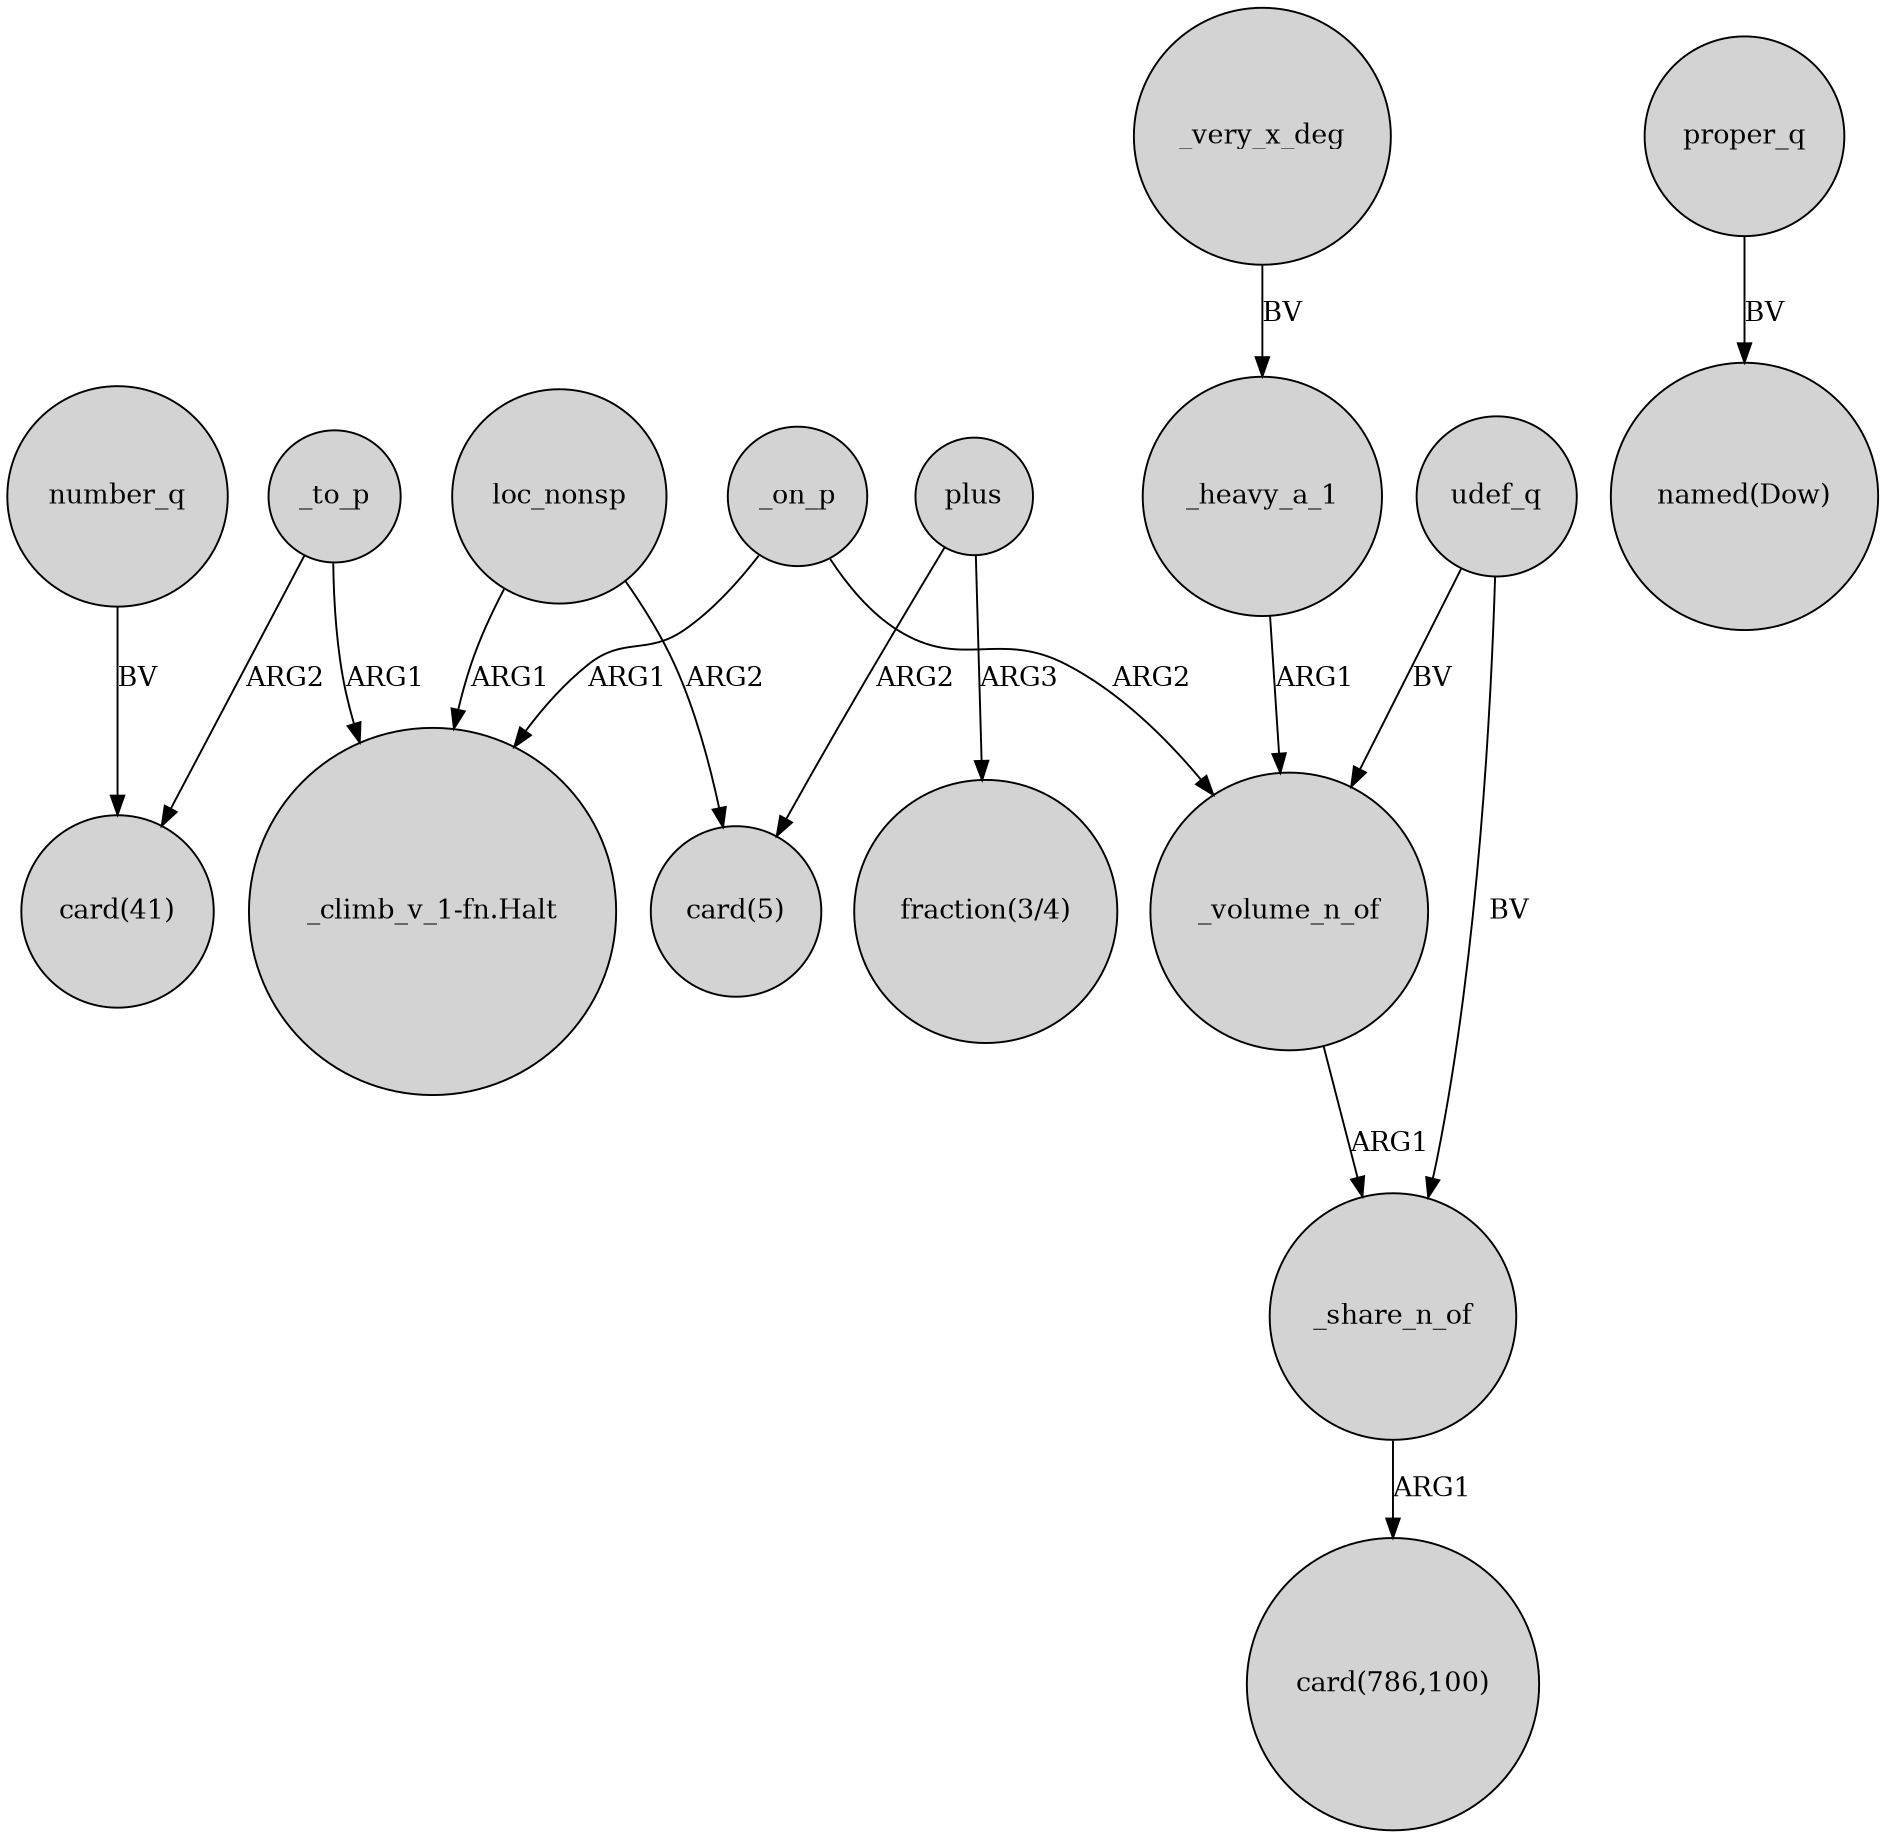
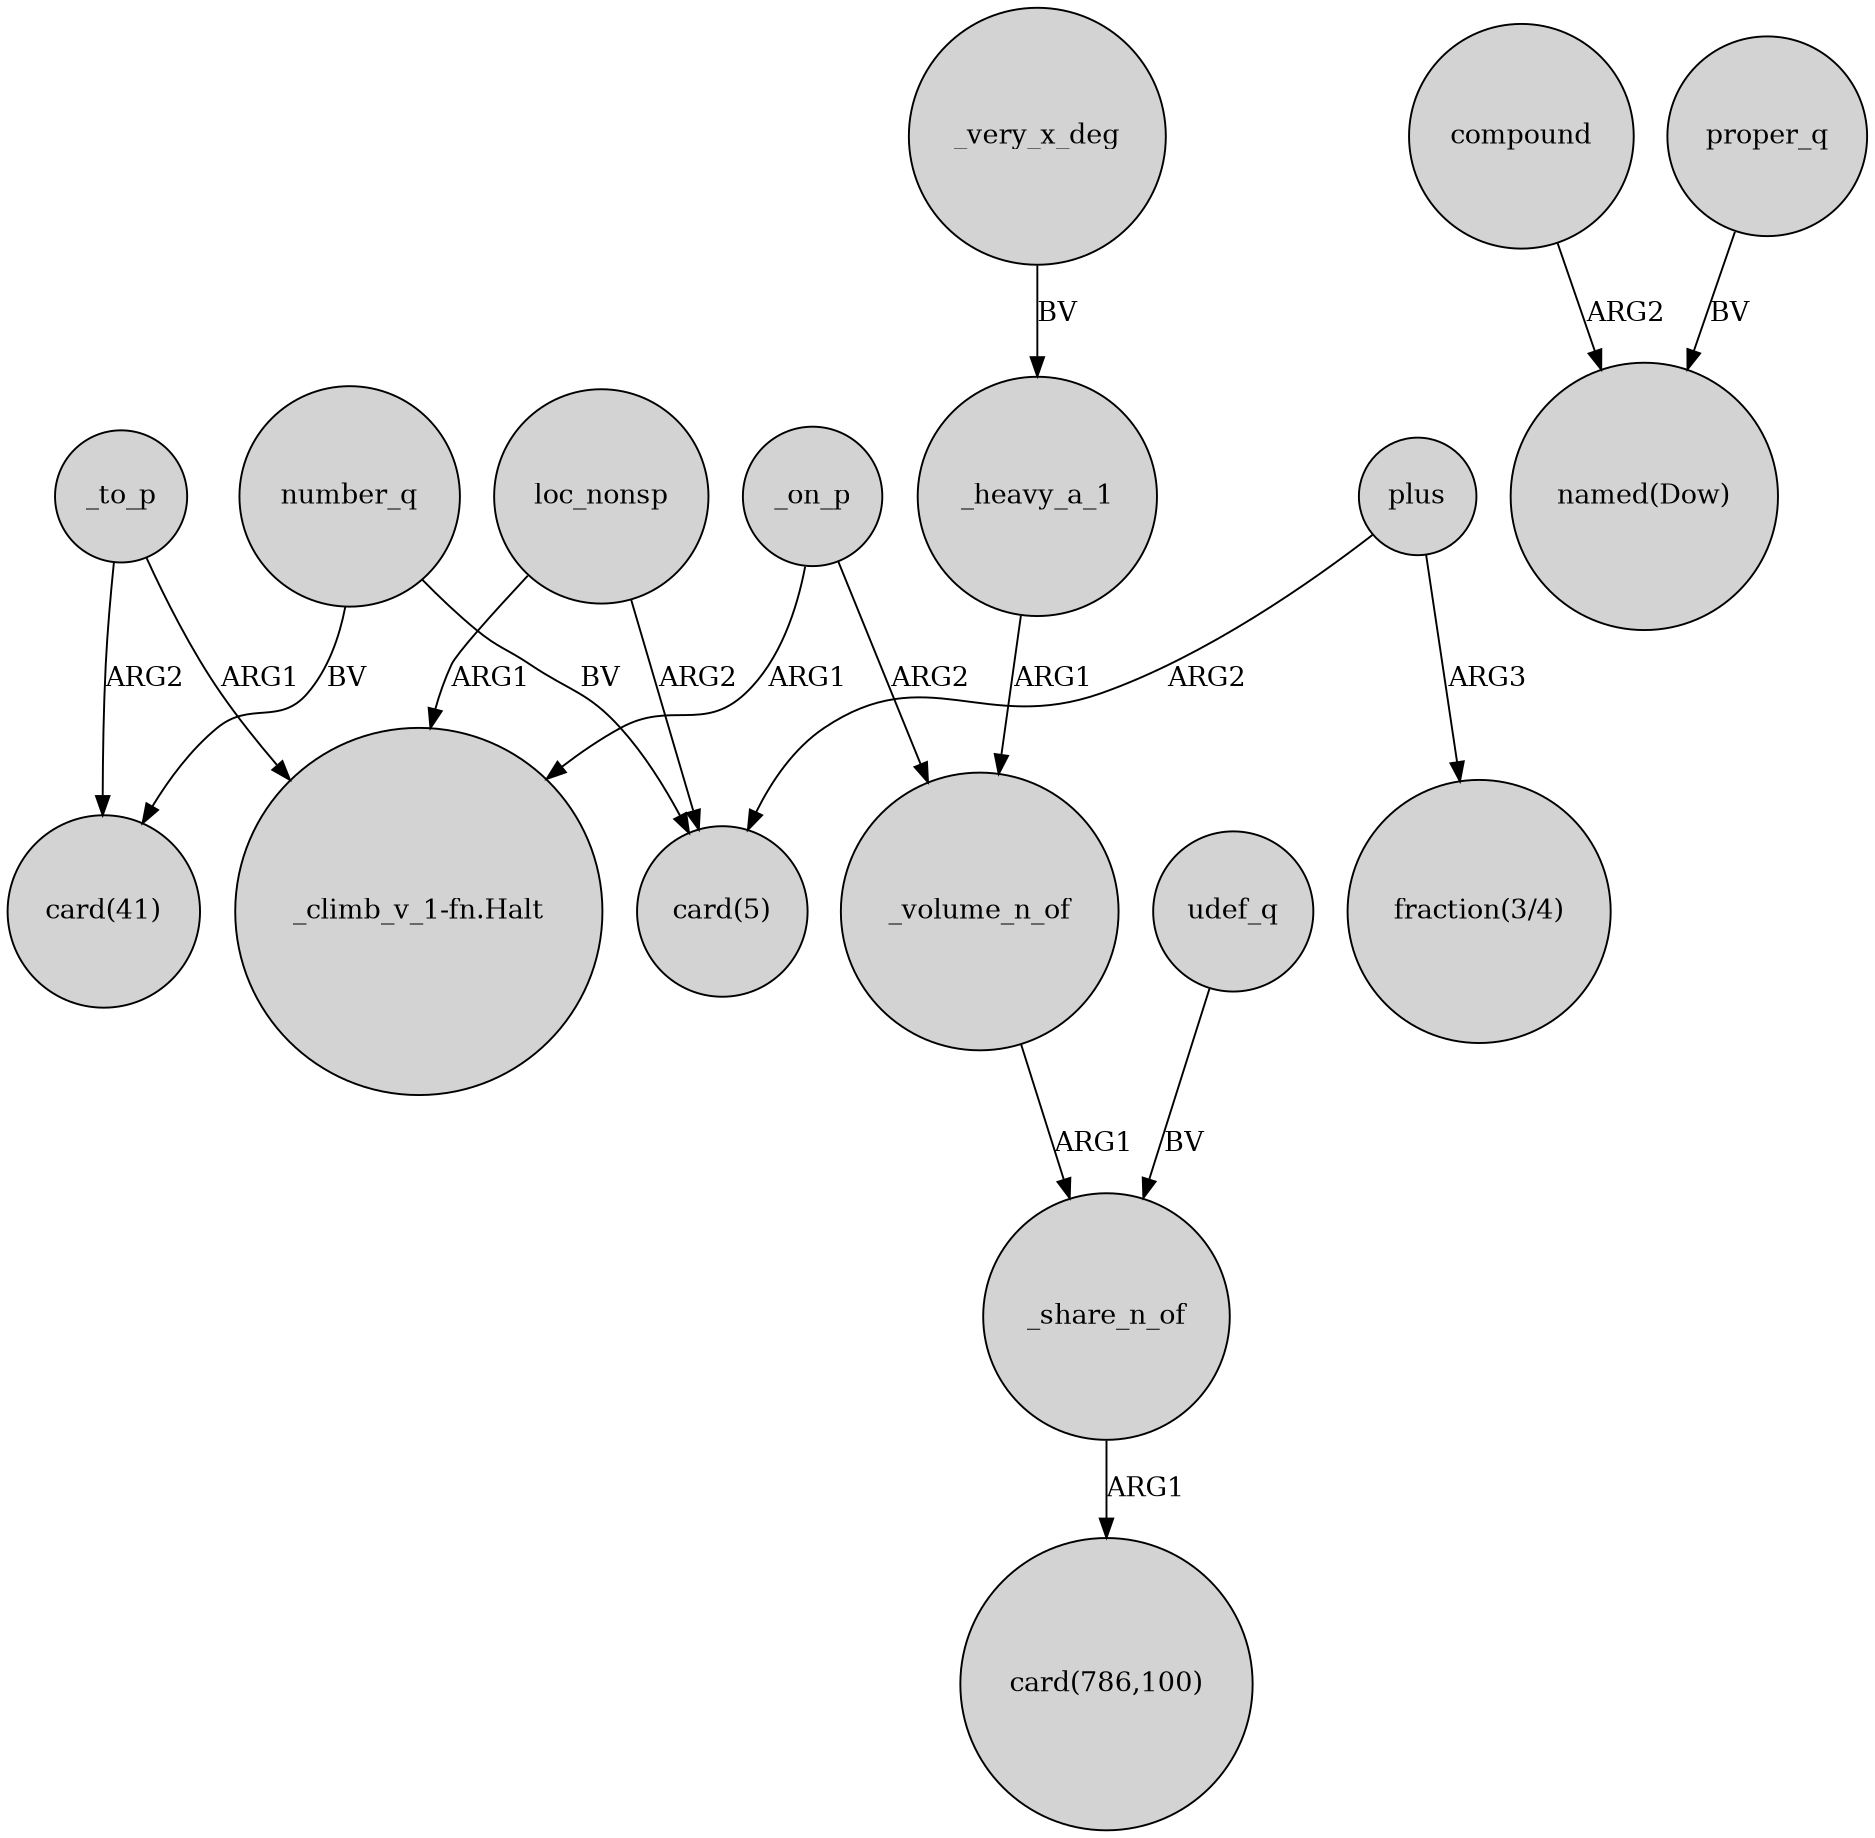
none -> (1521, 136)
(1411, 669) -> none
none -> (564, 685)
